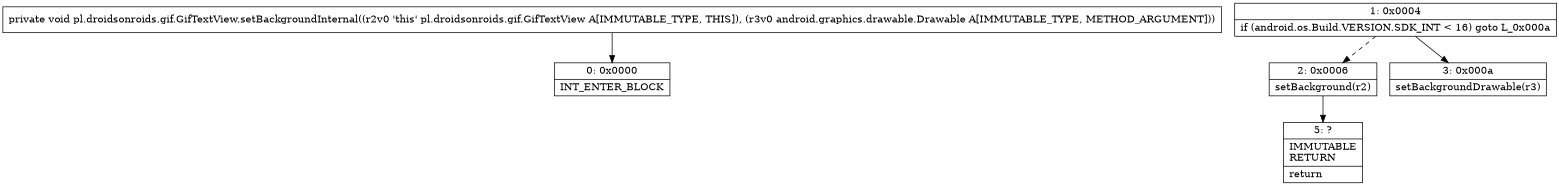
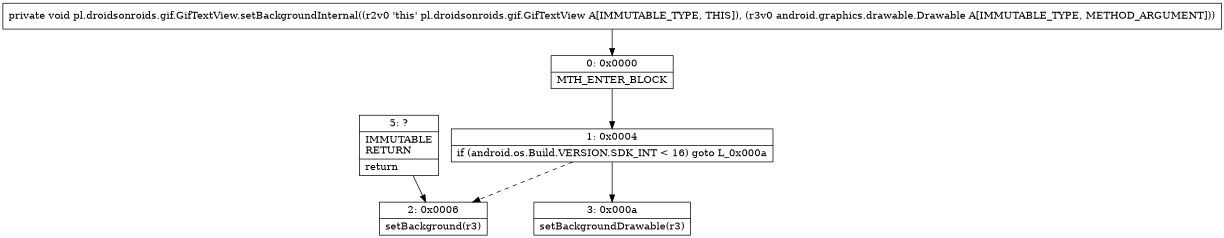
(612, 87) -> (612, 80)
(1323, 87) -> (433, 227)
none -> (612, 105)
(1323, 106) -> (418, 186)
